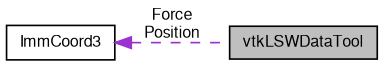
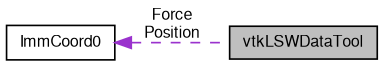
(61, 43) -> (61, 43)
